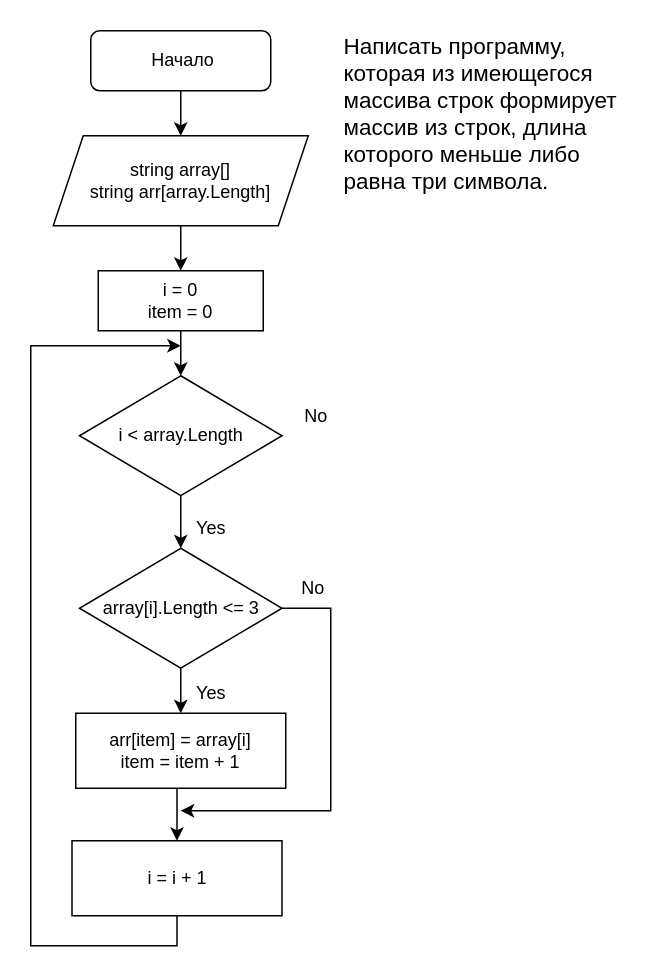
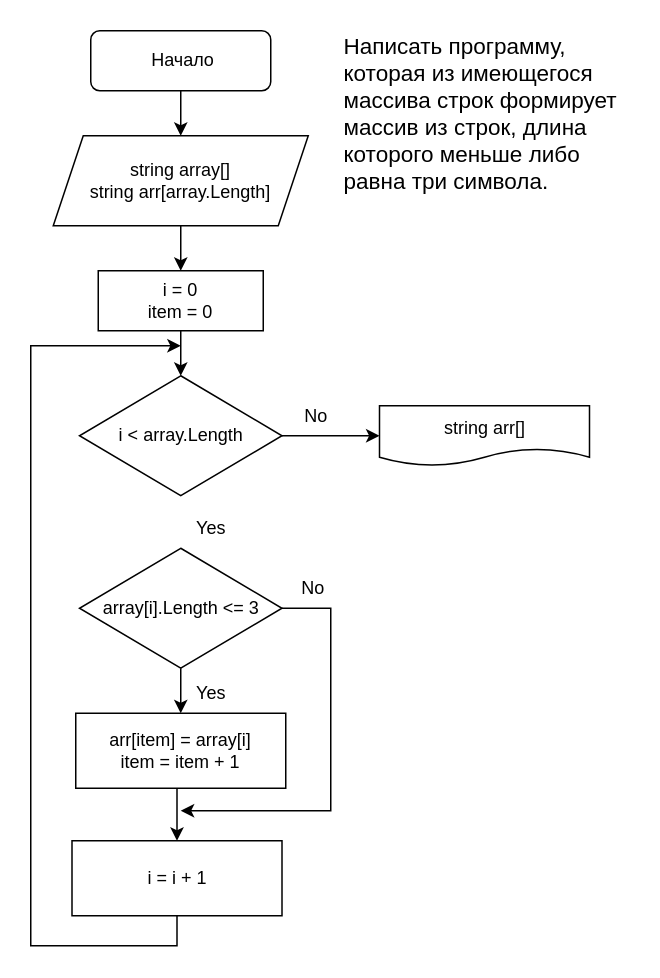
none -> (325, 436)
none -> (485, 436)
(181, 524) -> none
